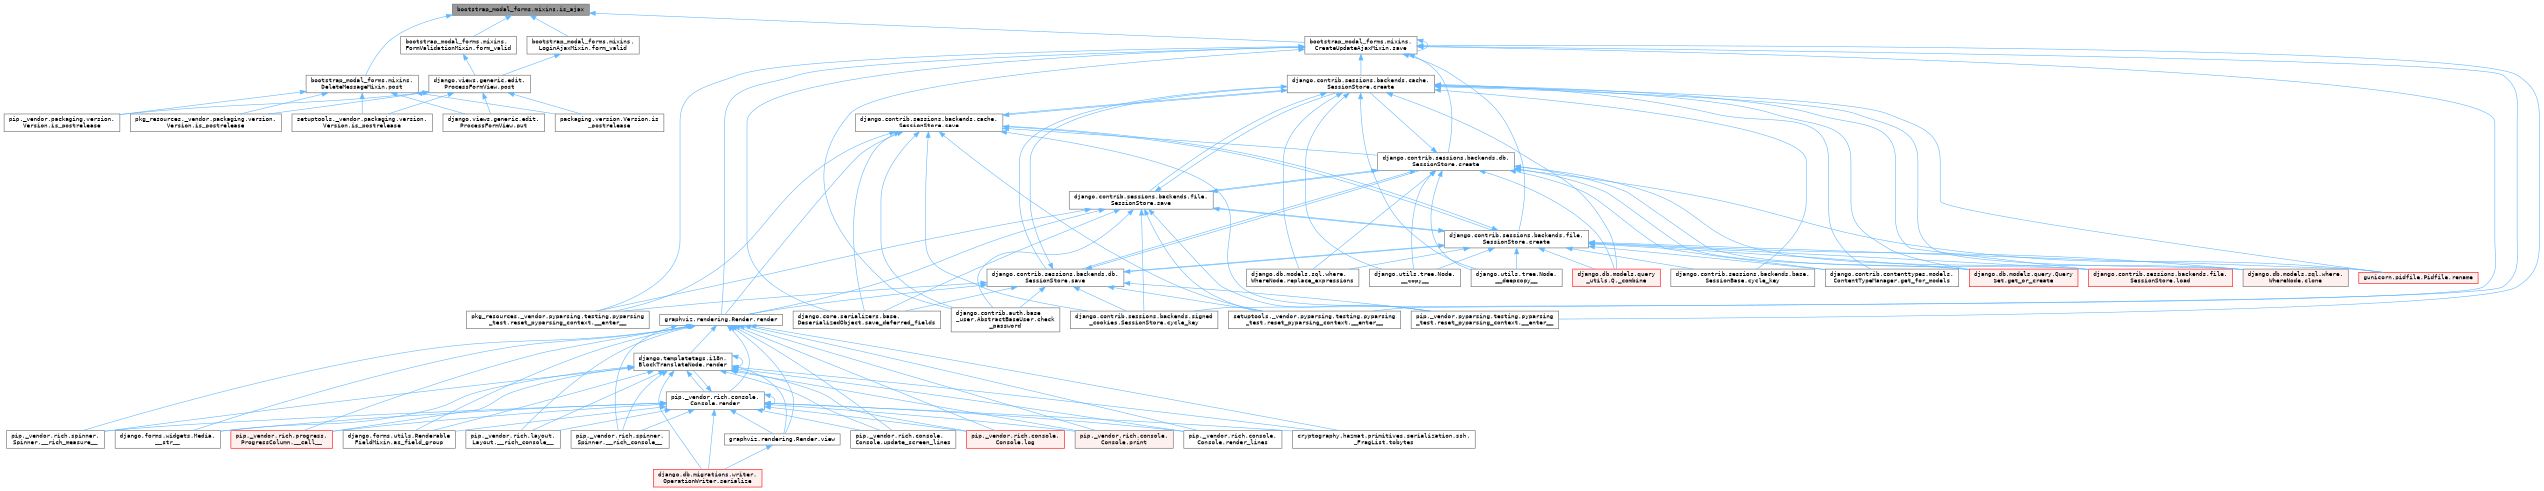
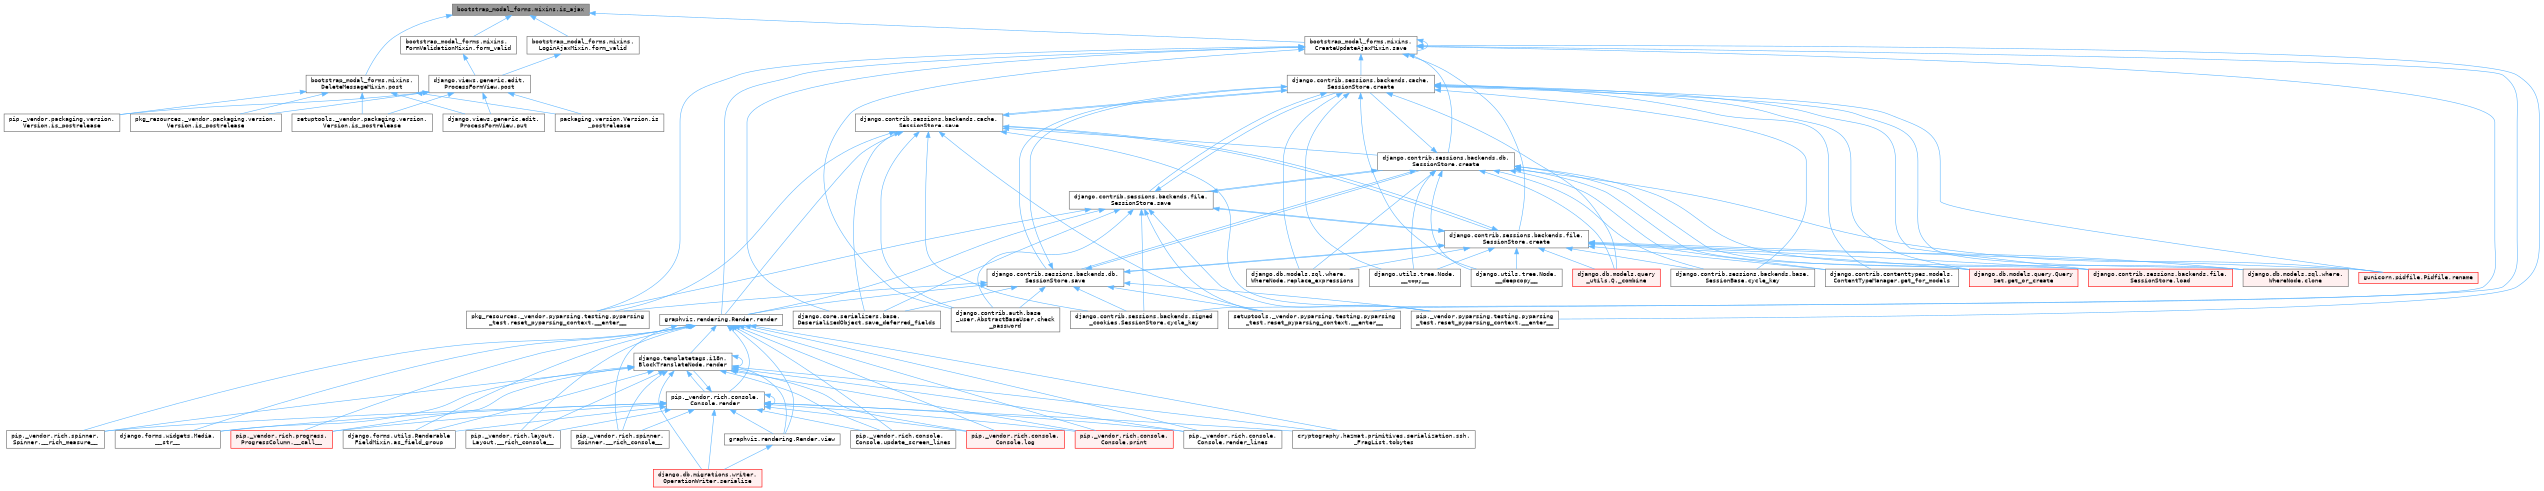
none -> (1588, 209)
(1124, 439) -> (1124, 439)
